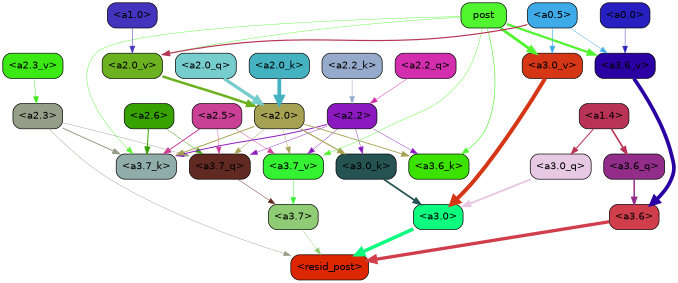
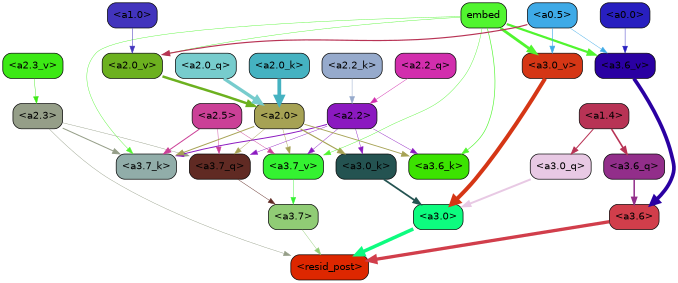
(484, 15) -> (484, 15)
(149, 116) -> none
